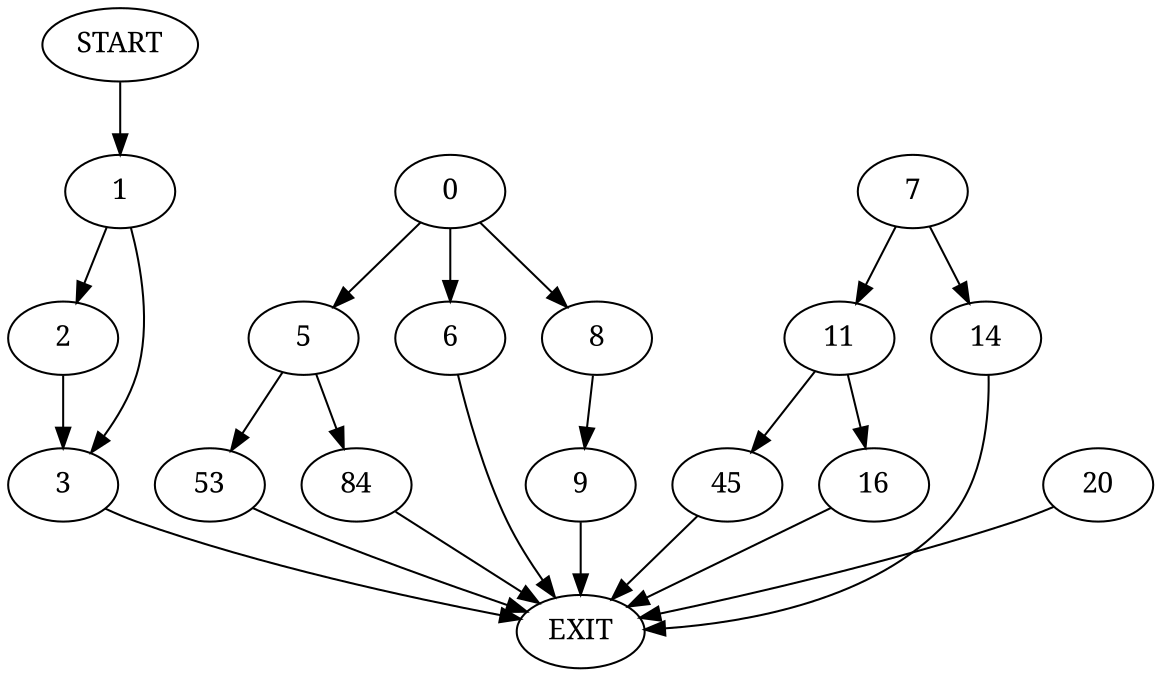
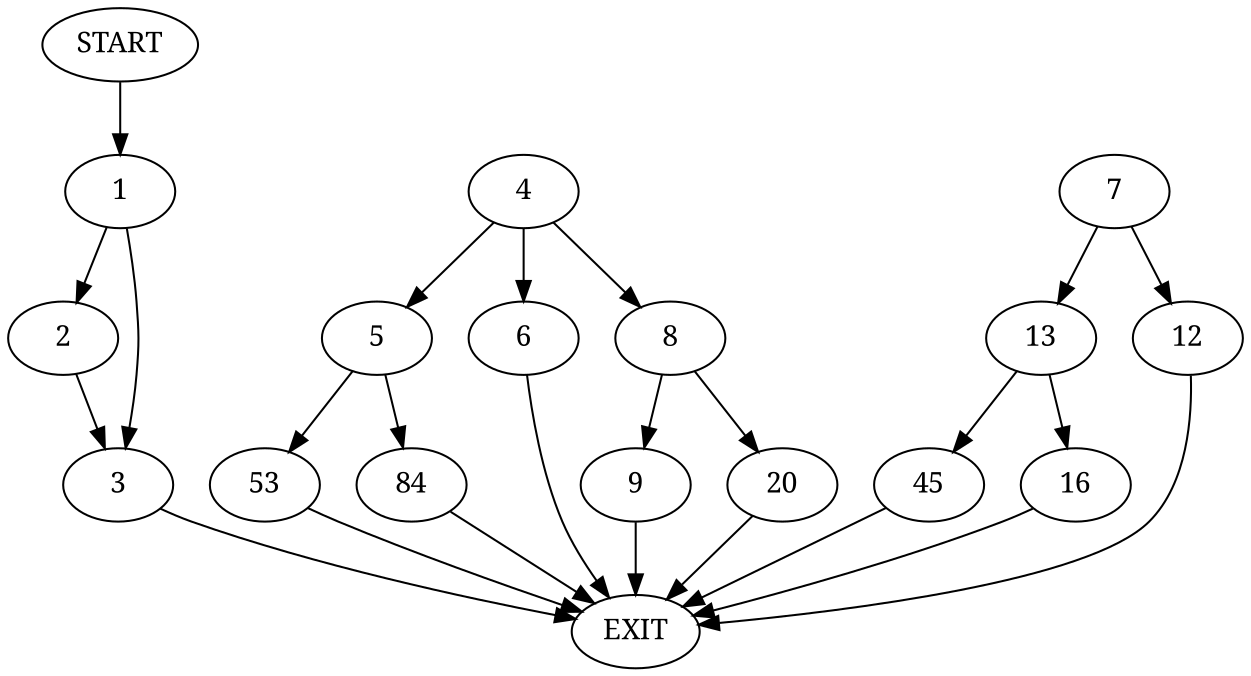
(450, 192) -> (524, 192)
(839, 338) -> (1041, 338)
(986, 338) -> (1188, 338)
none -> (720, 404)
